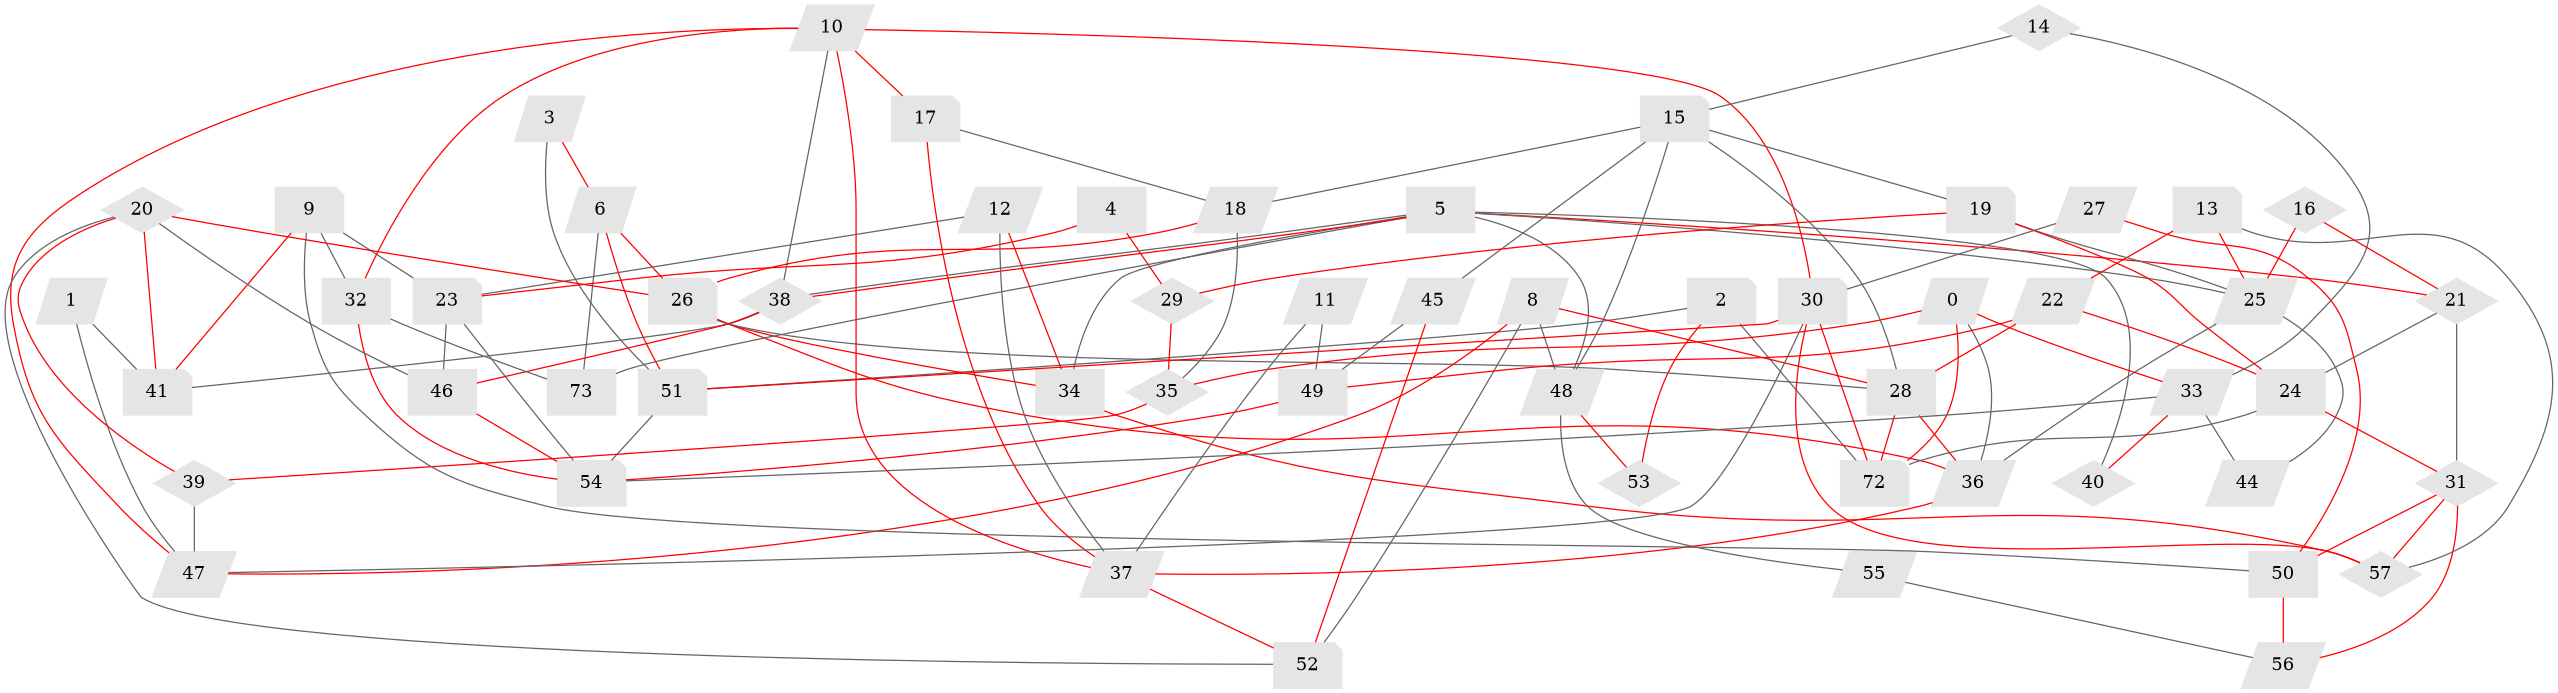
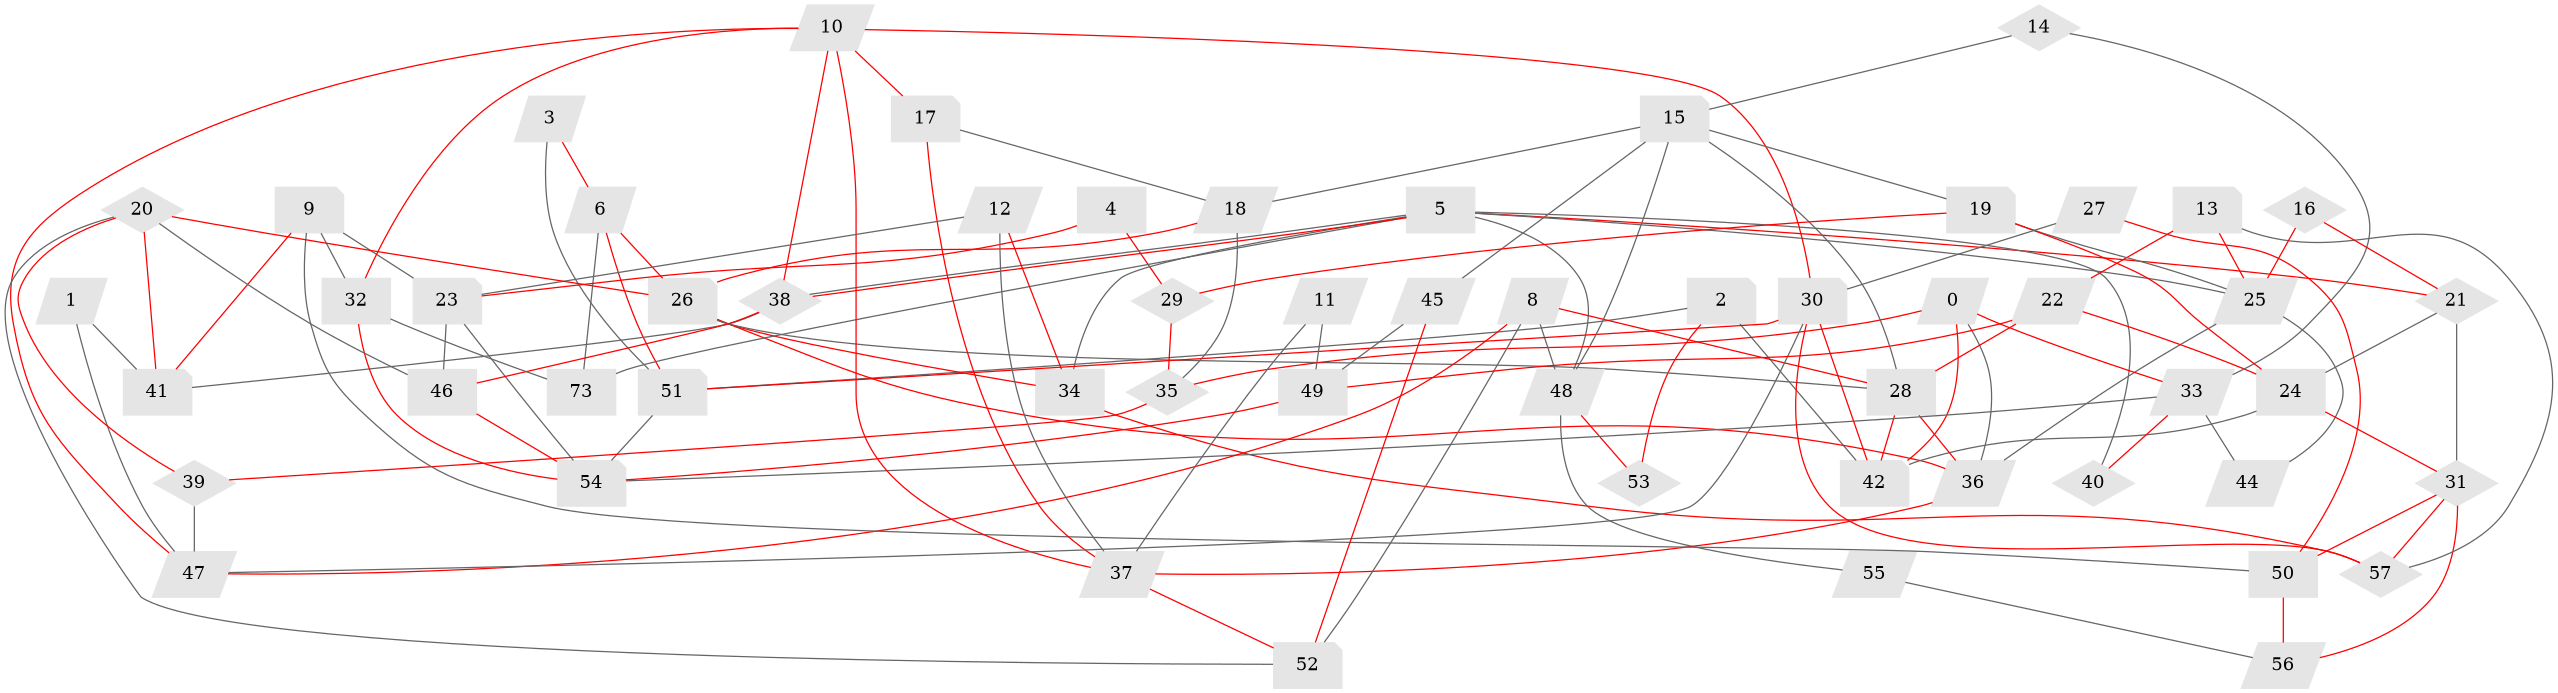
(806, 166) -> (806, 166)
(1875, 483) -> (1875, 483)
